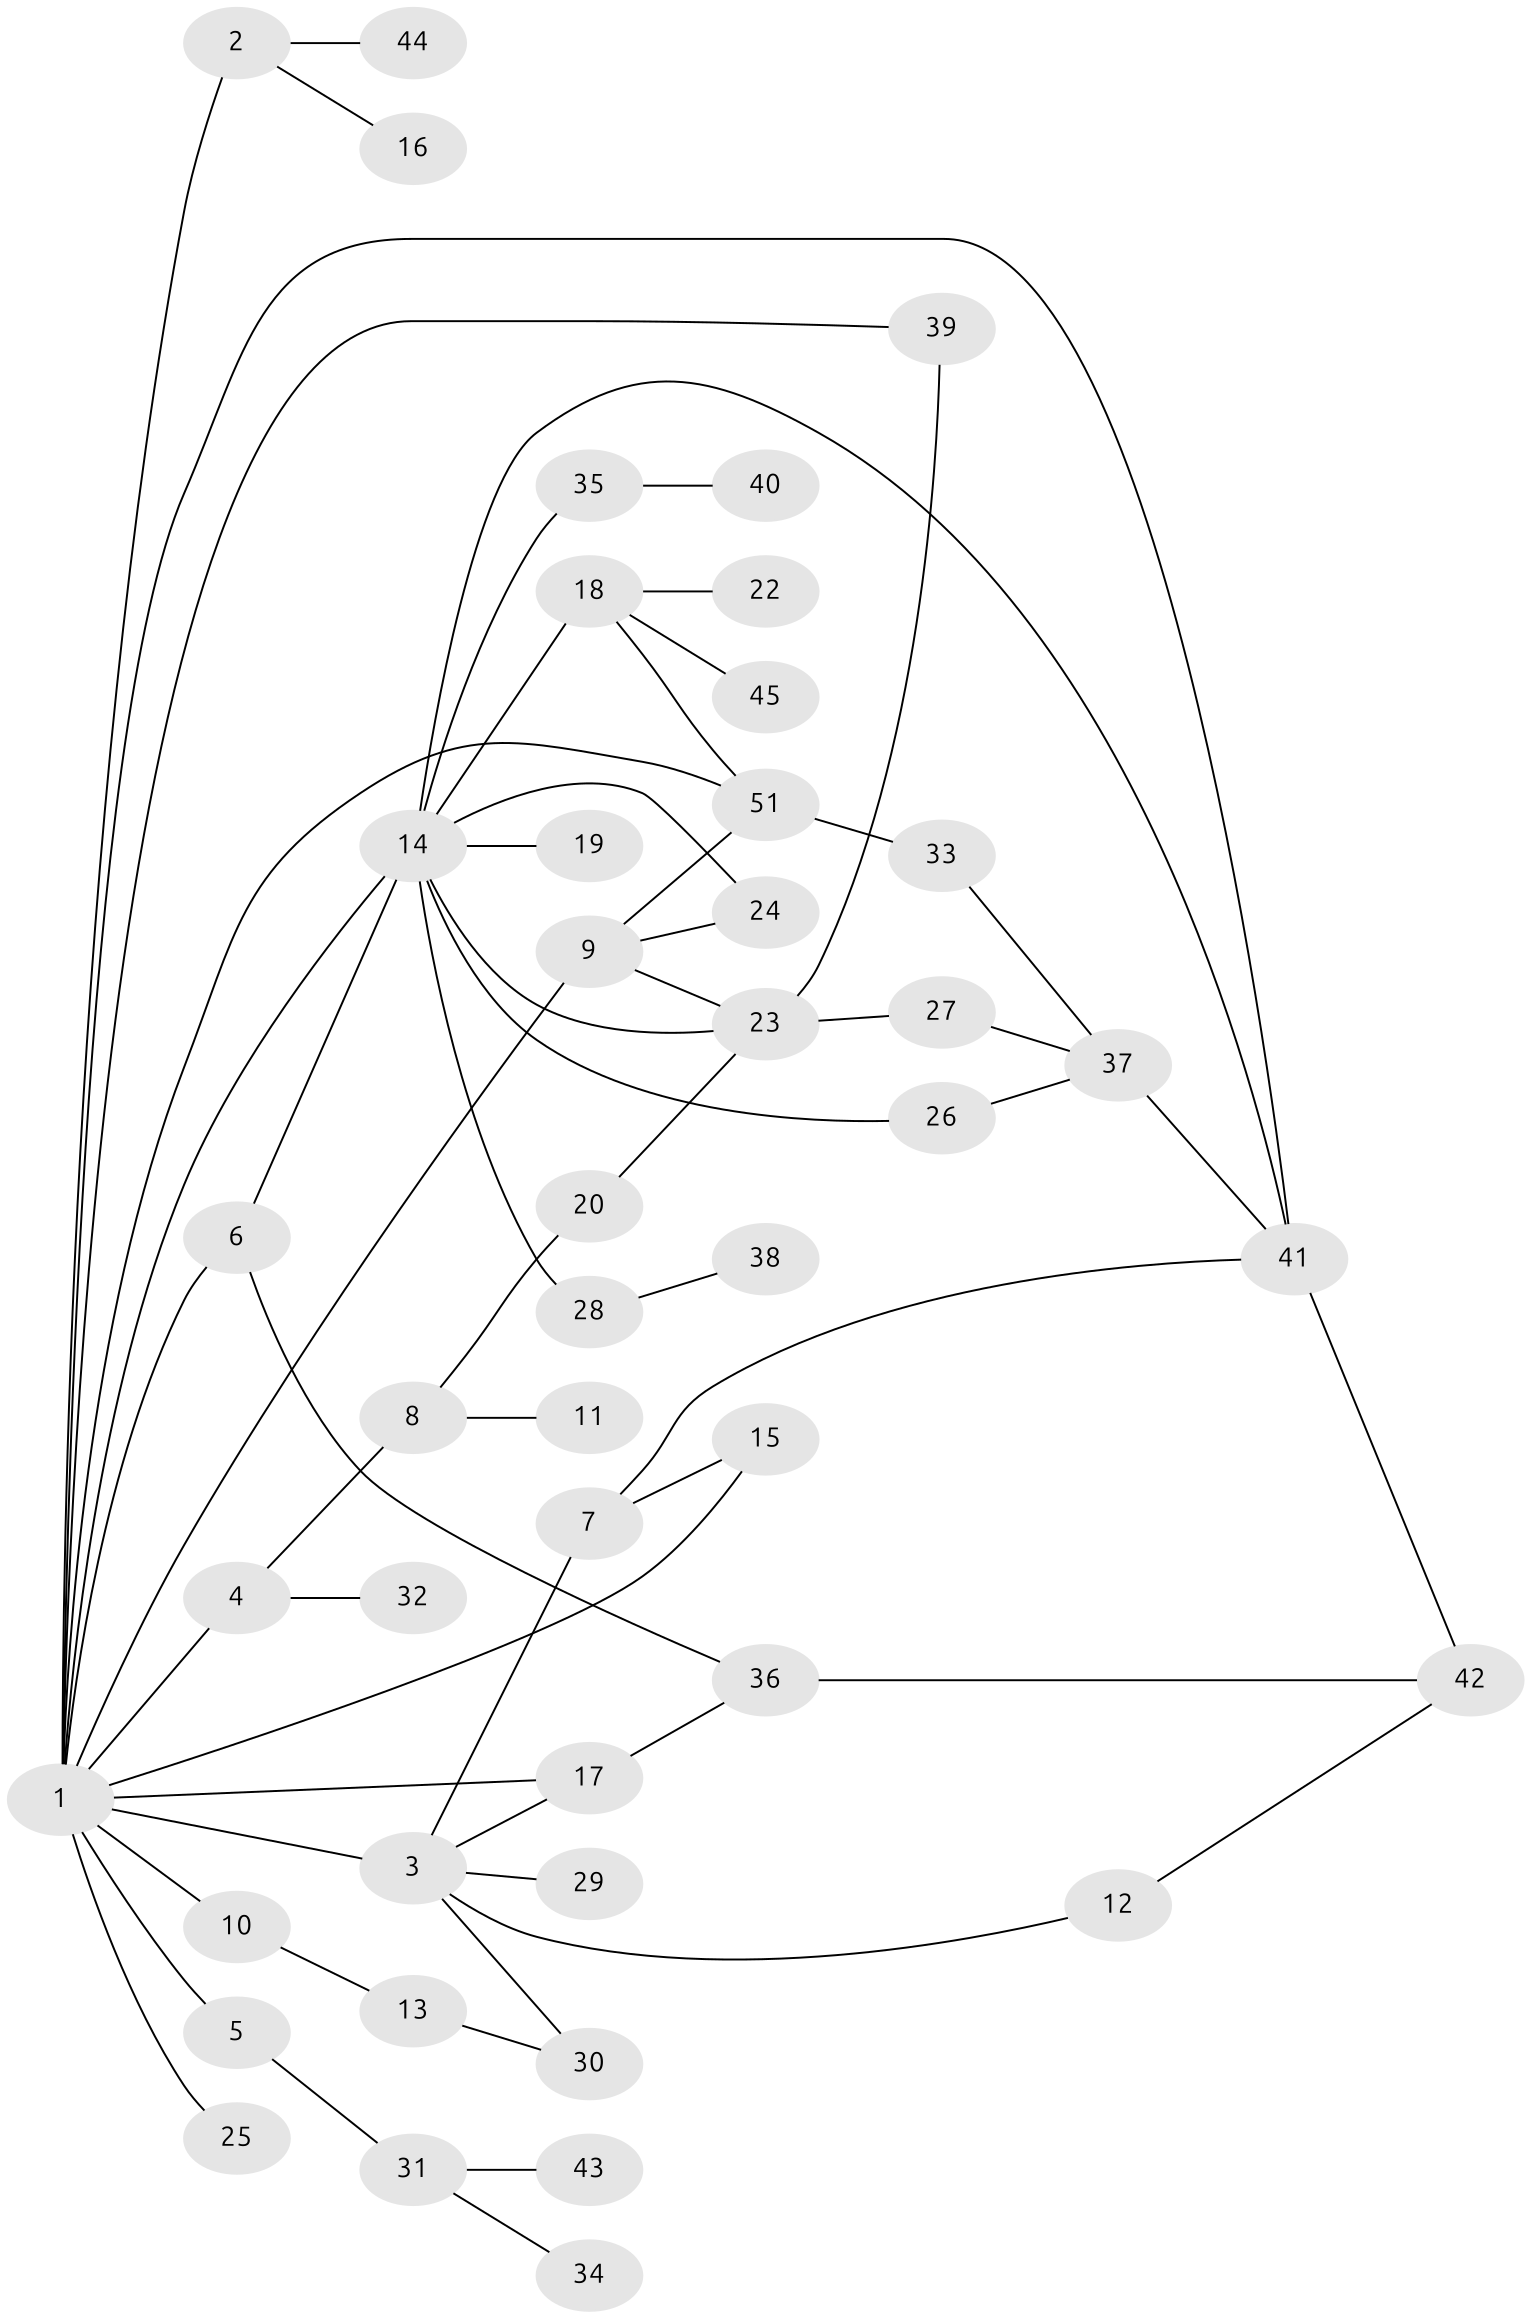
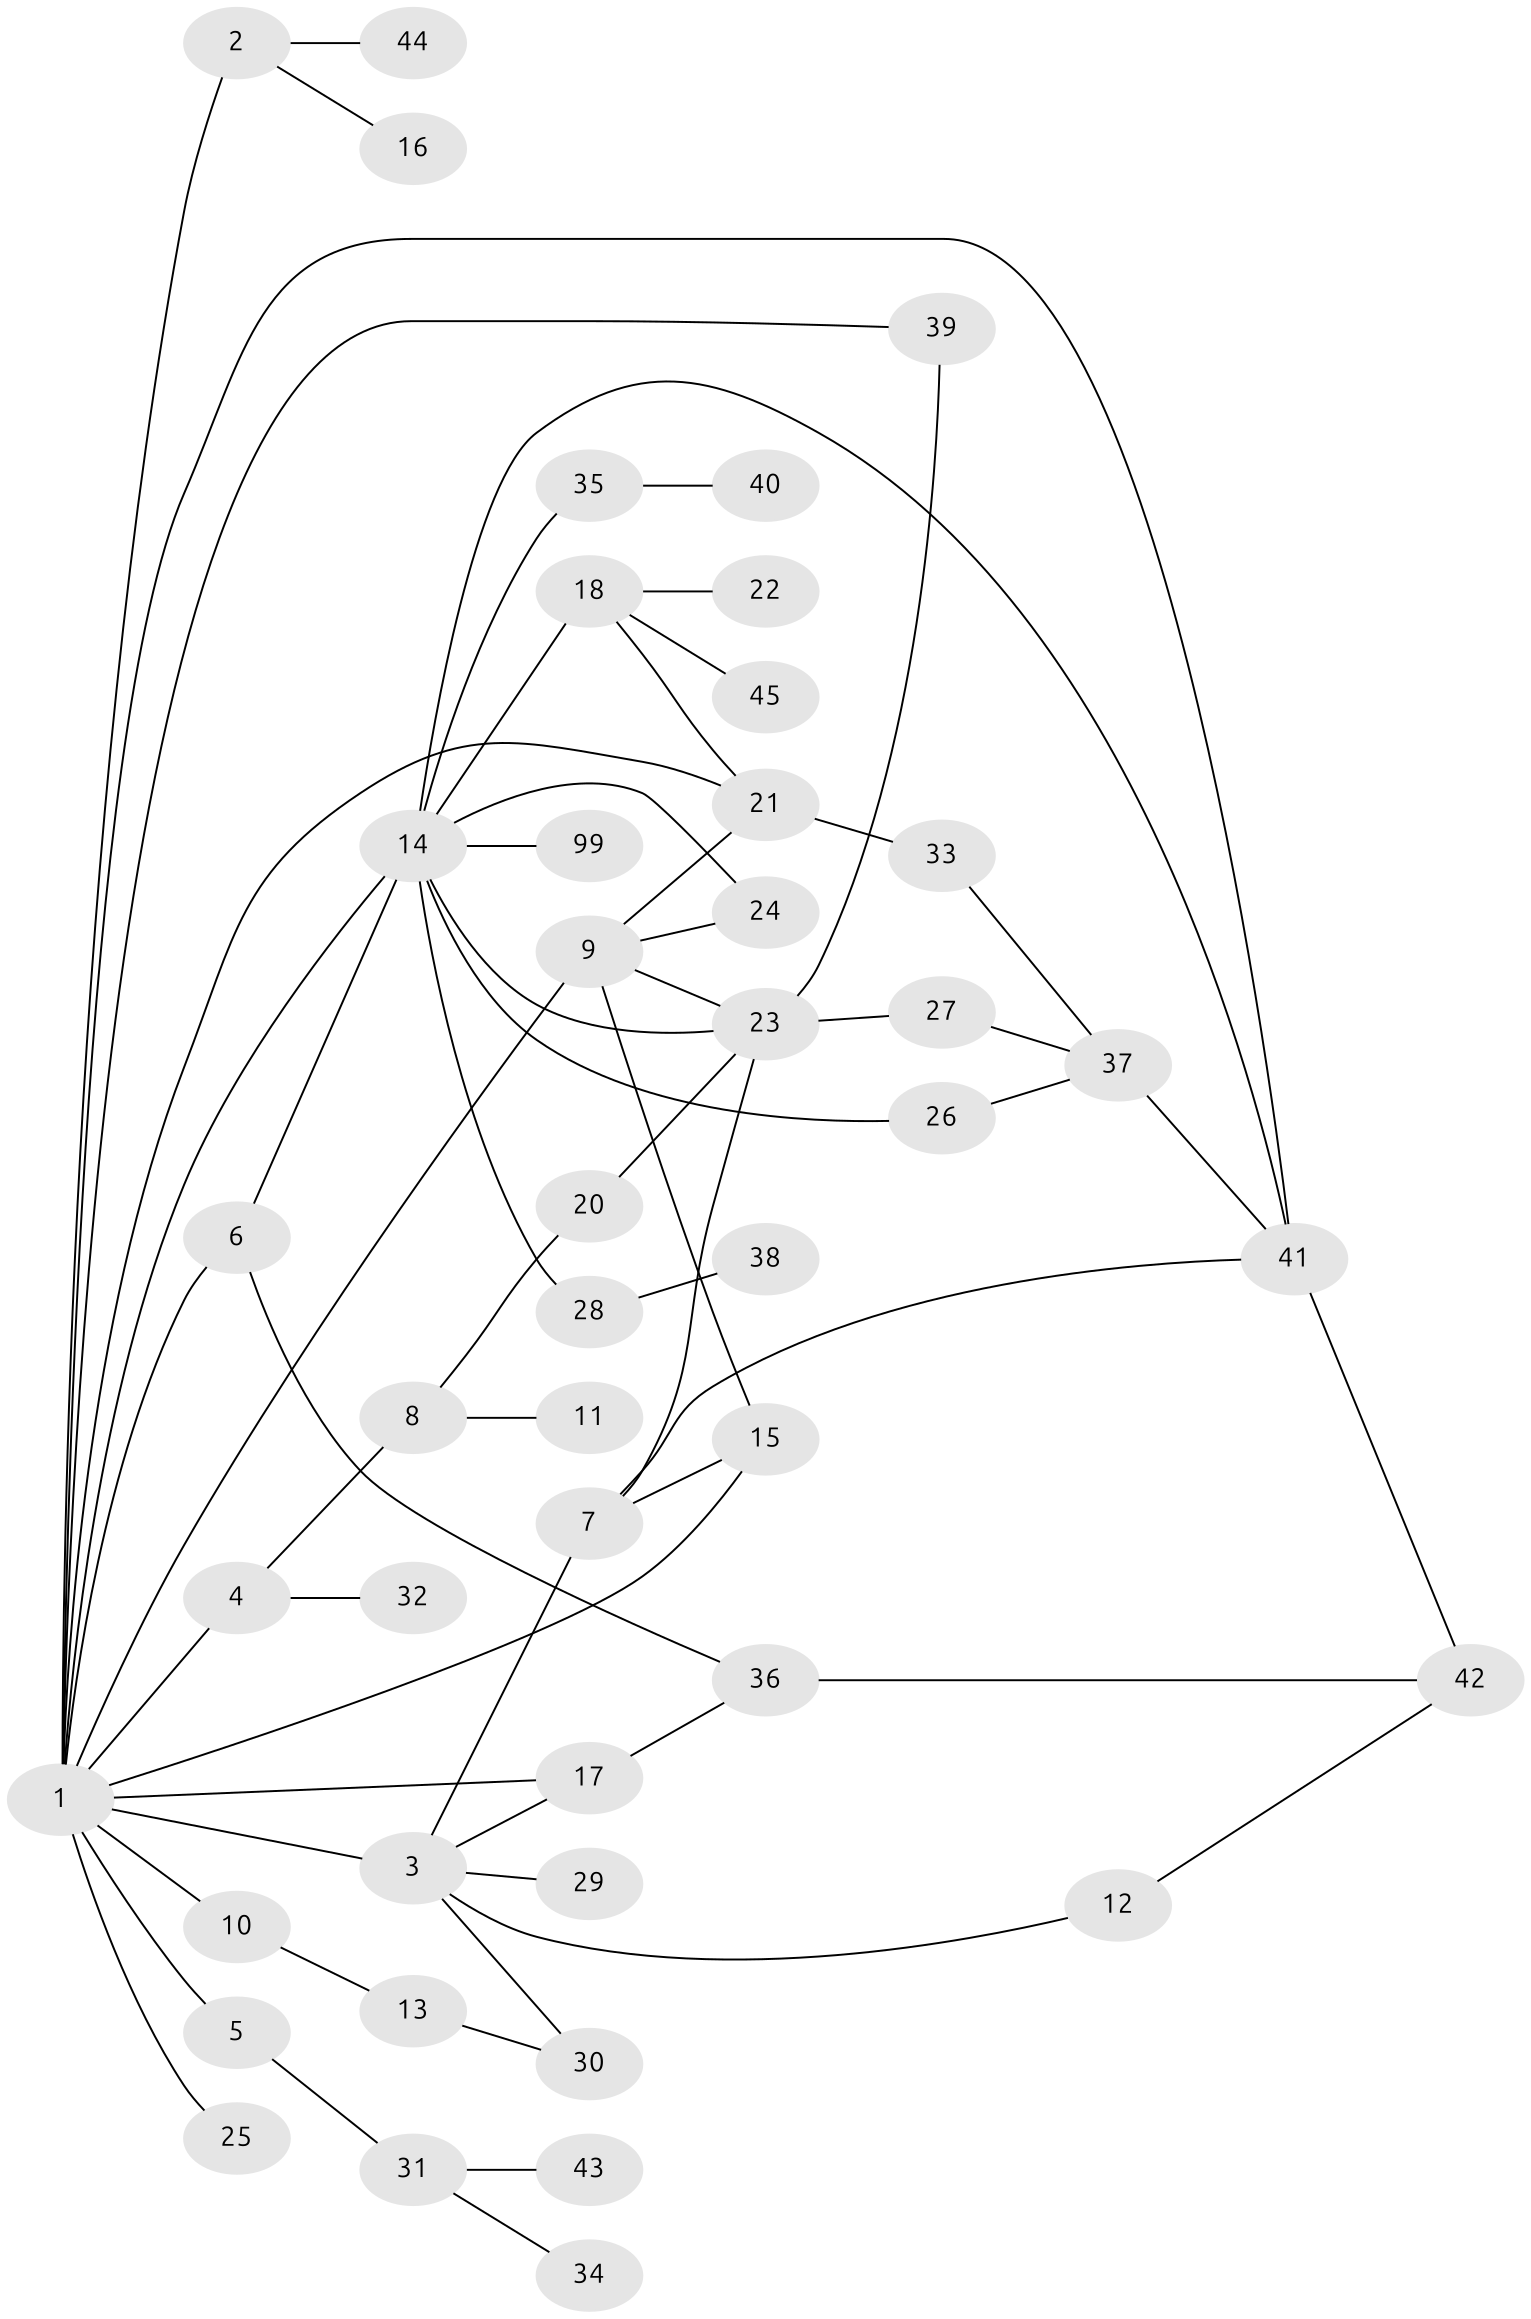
(766, 805) -> (766, 805)
(589, 846) -> (589, 846)
none -> (672, 1197)
none -> (693, 1305)
